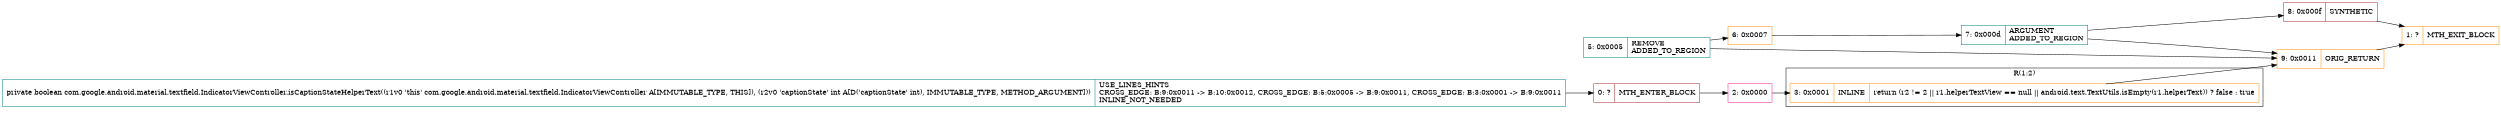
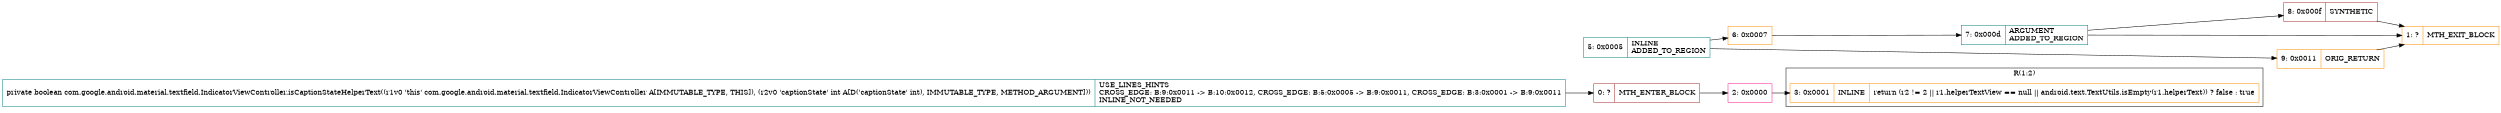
(1648, 44) -> (1645, 44)
(2180, 45) -> (2242, 35)
(2189, 75) -> none
